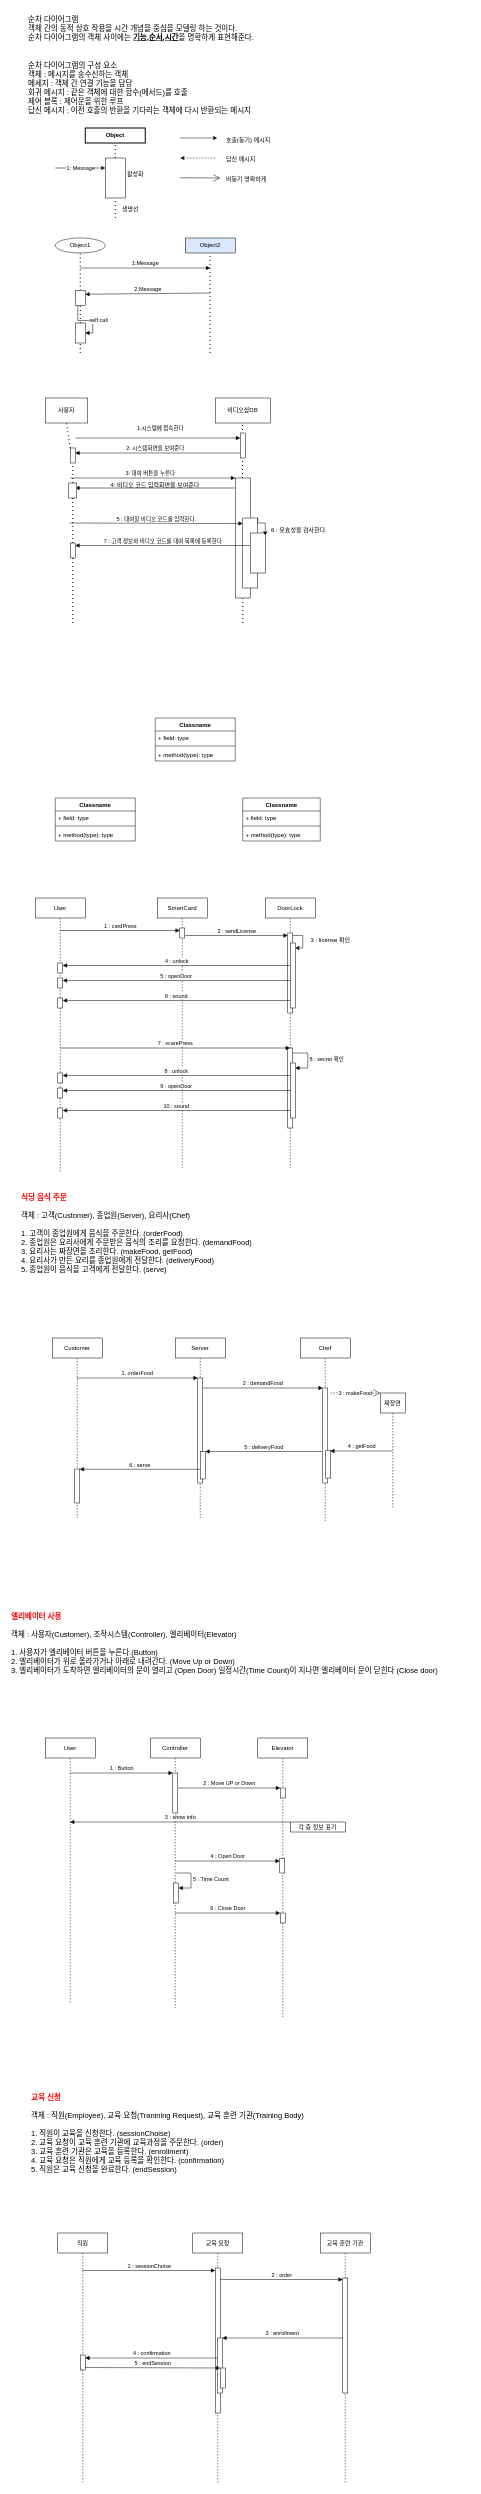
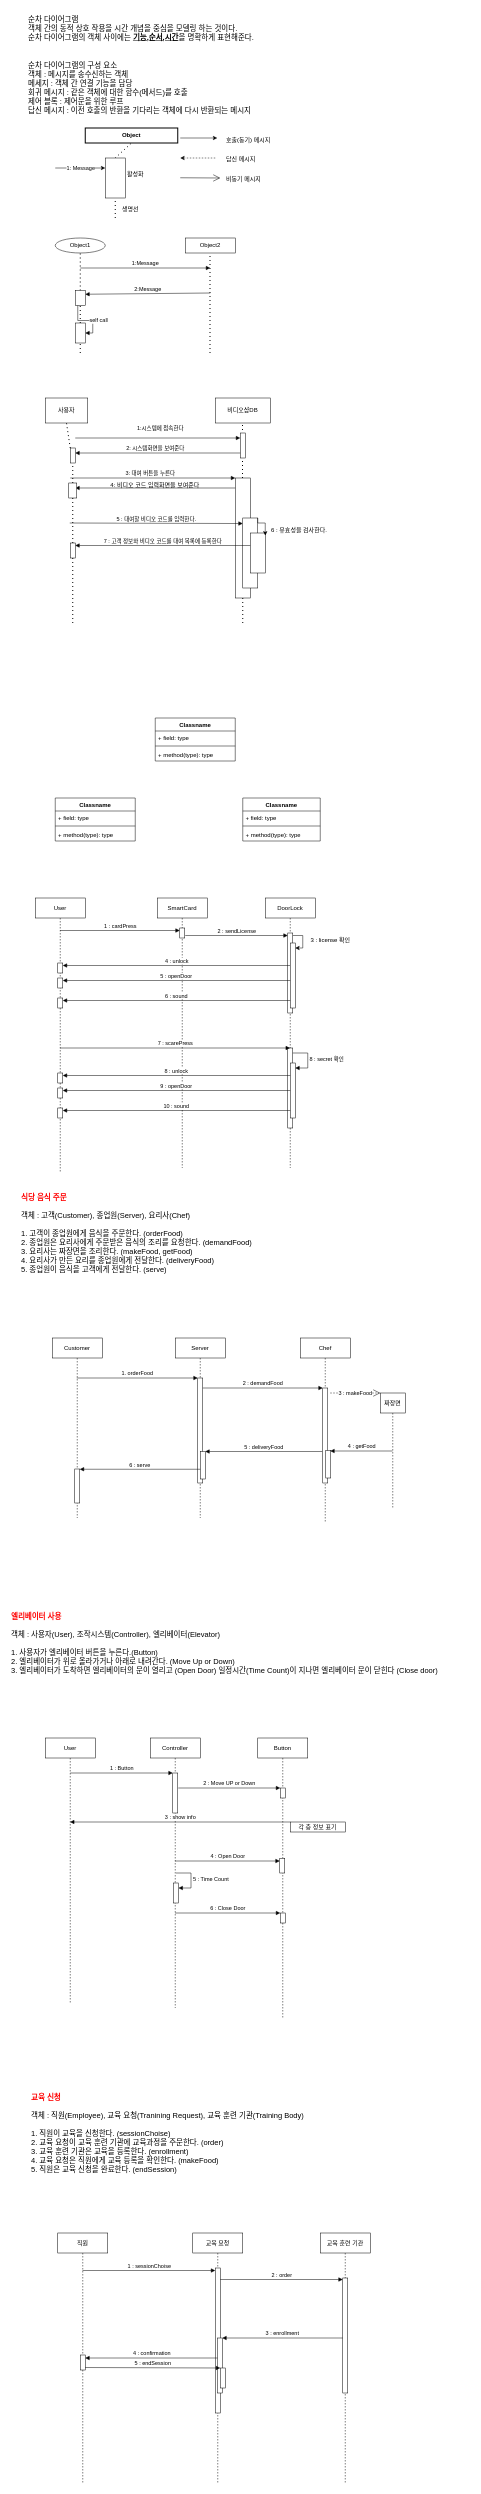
(115, 135) -> (132, 135)
(248, 179) -> (245, 179)
(210, 245) -> (210, 245)
(197, 1643) -> (197, 1643)
(283, 1748) -> (283, 1748)
(151, 2133) -> (151, 2133)
